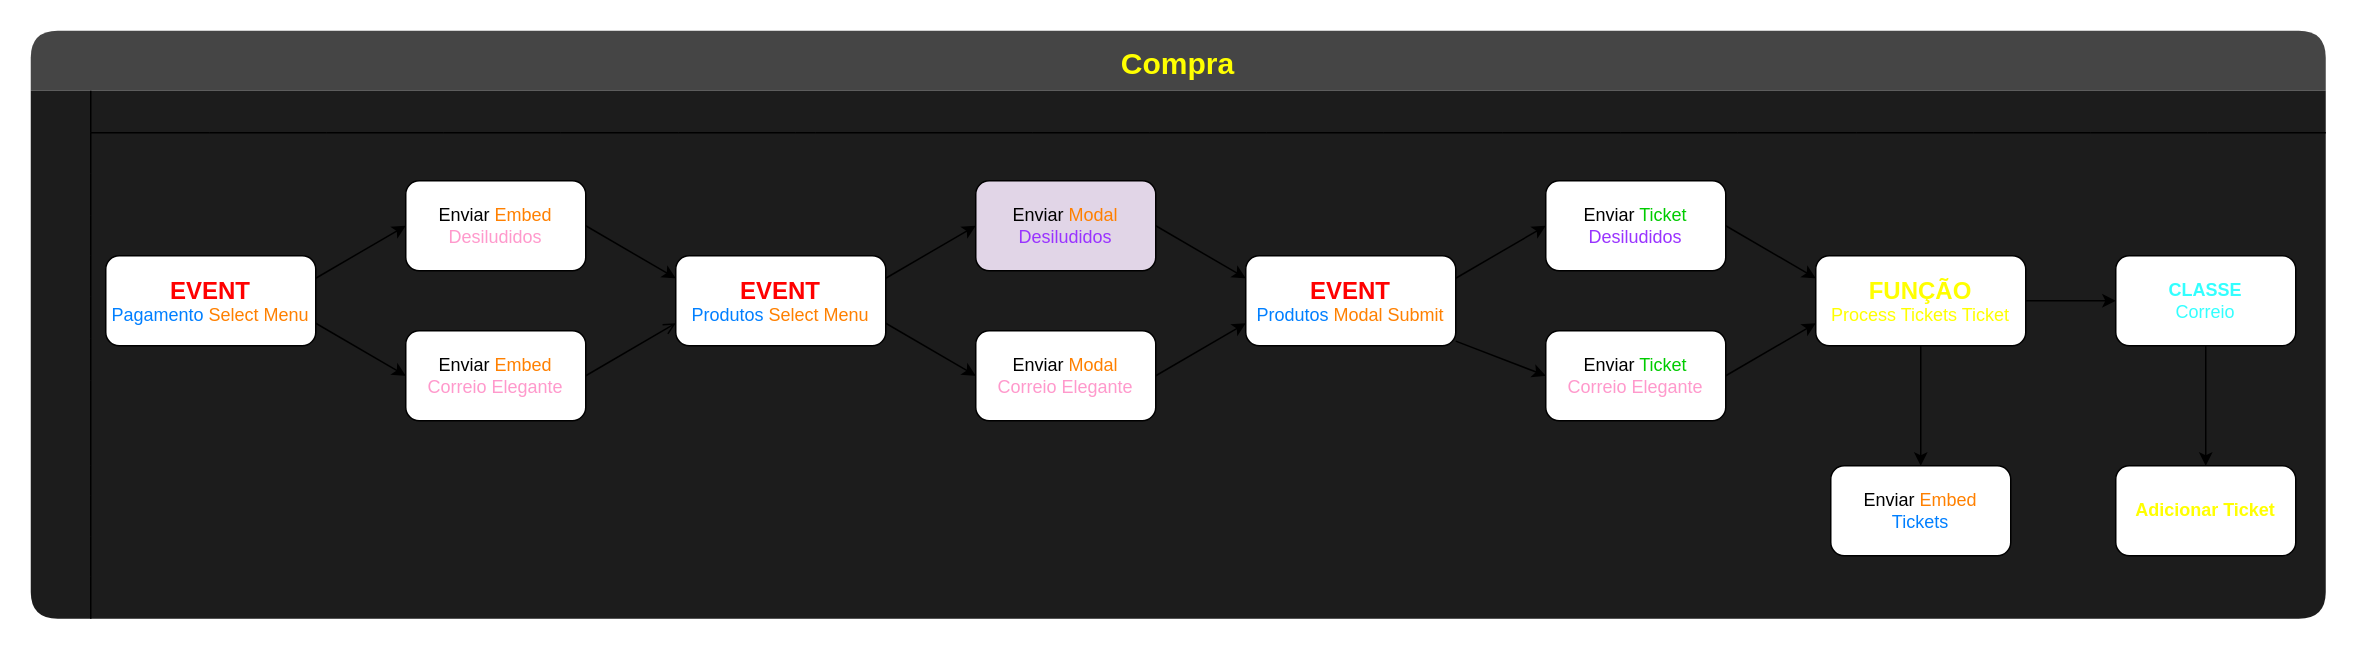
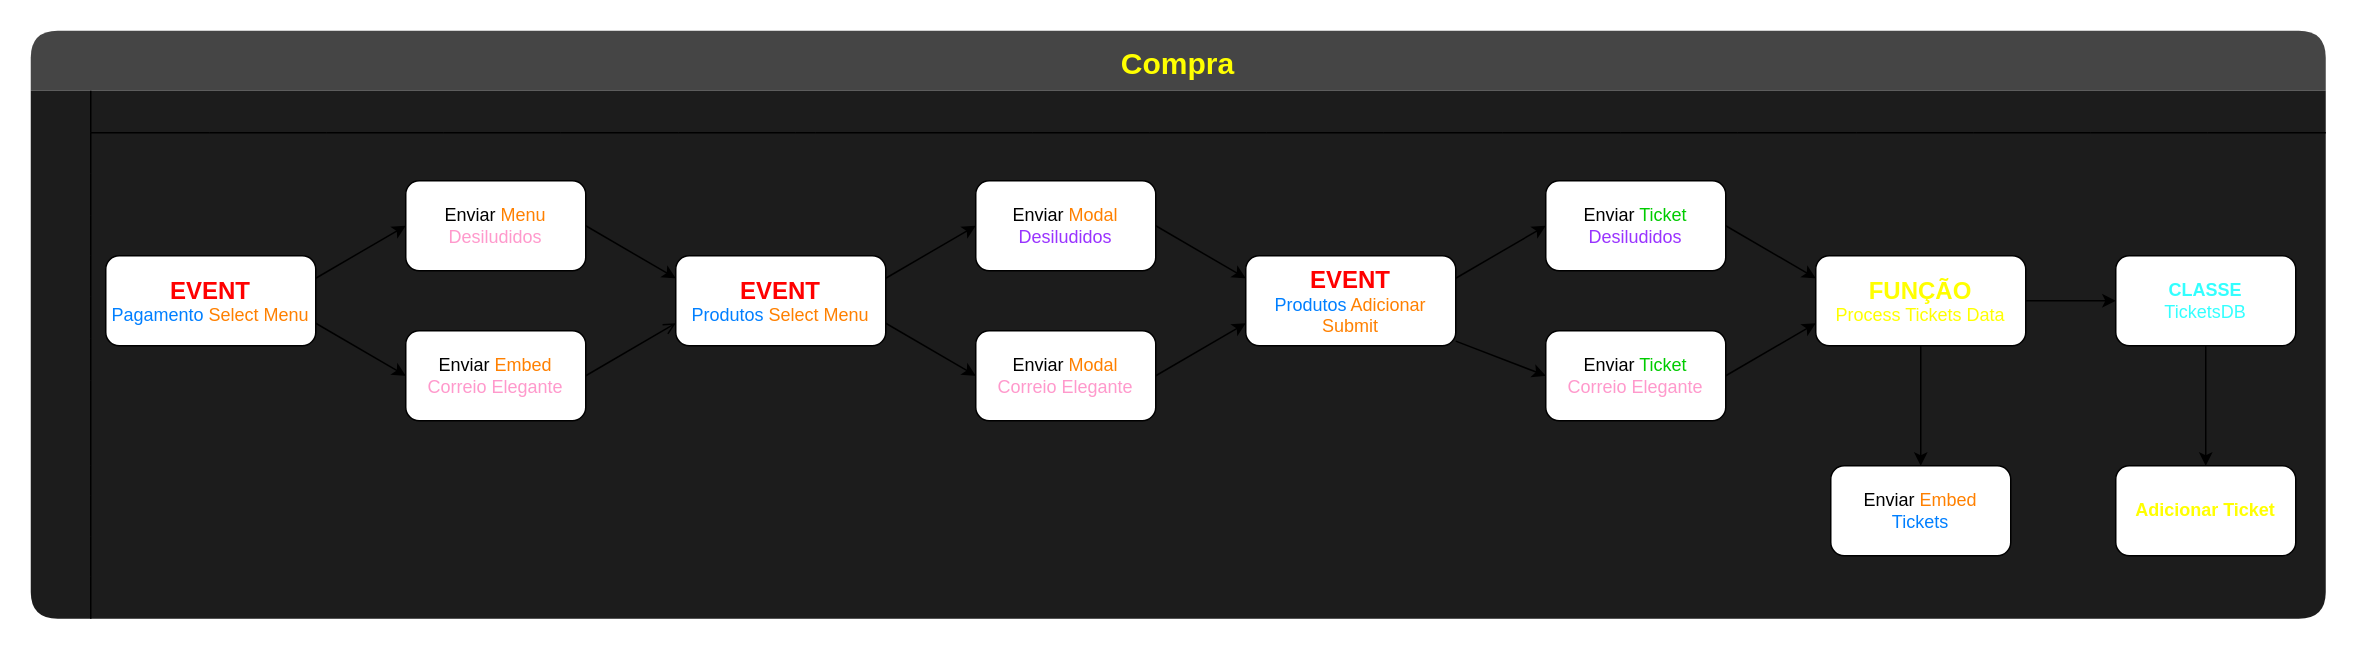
(496, 226) -> (496, 226)
(1066, 226) -> (1066, 226)
(1351, 301) -> (1351, 301)
(1921, 301) -> (1921, 301)
(2206, 301) -> (2206, 301)
